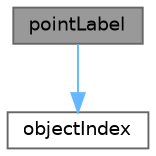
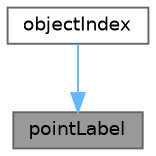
(78, 69) -> (78, 69)
